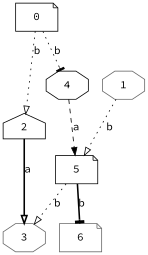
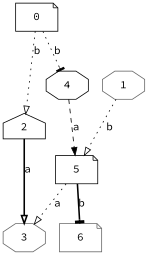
(57, 204) -> (57, 204)
